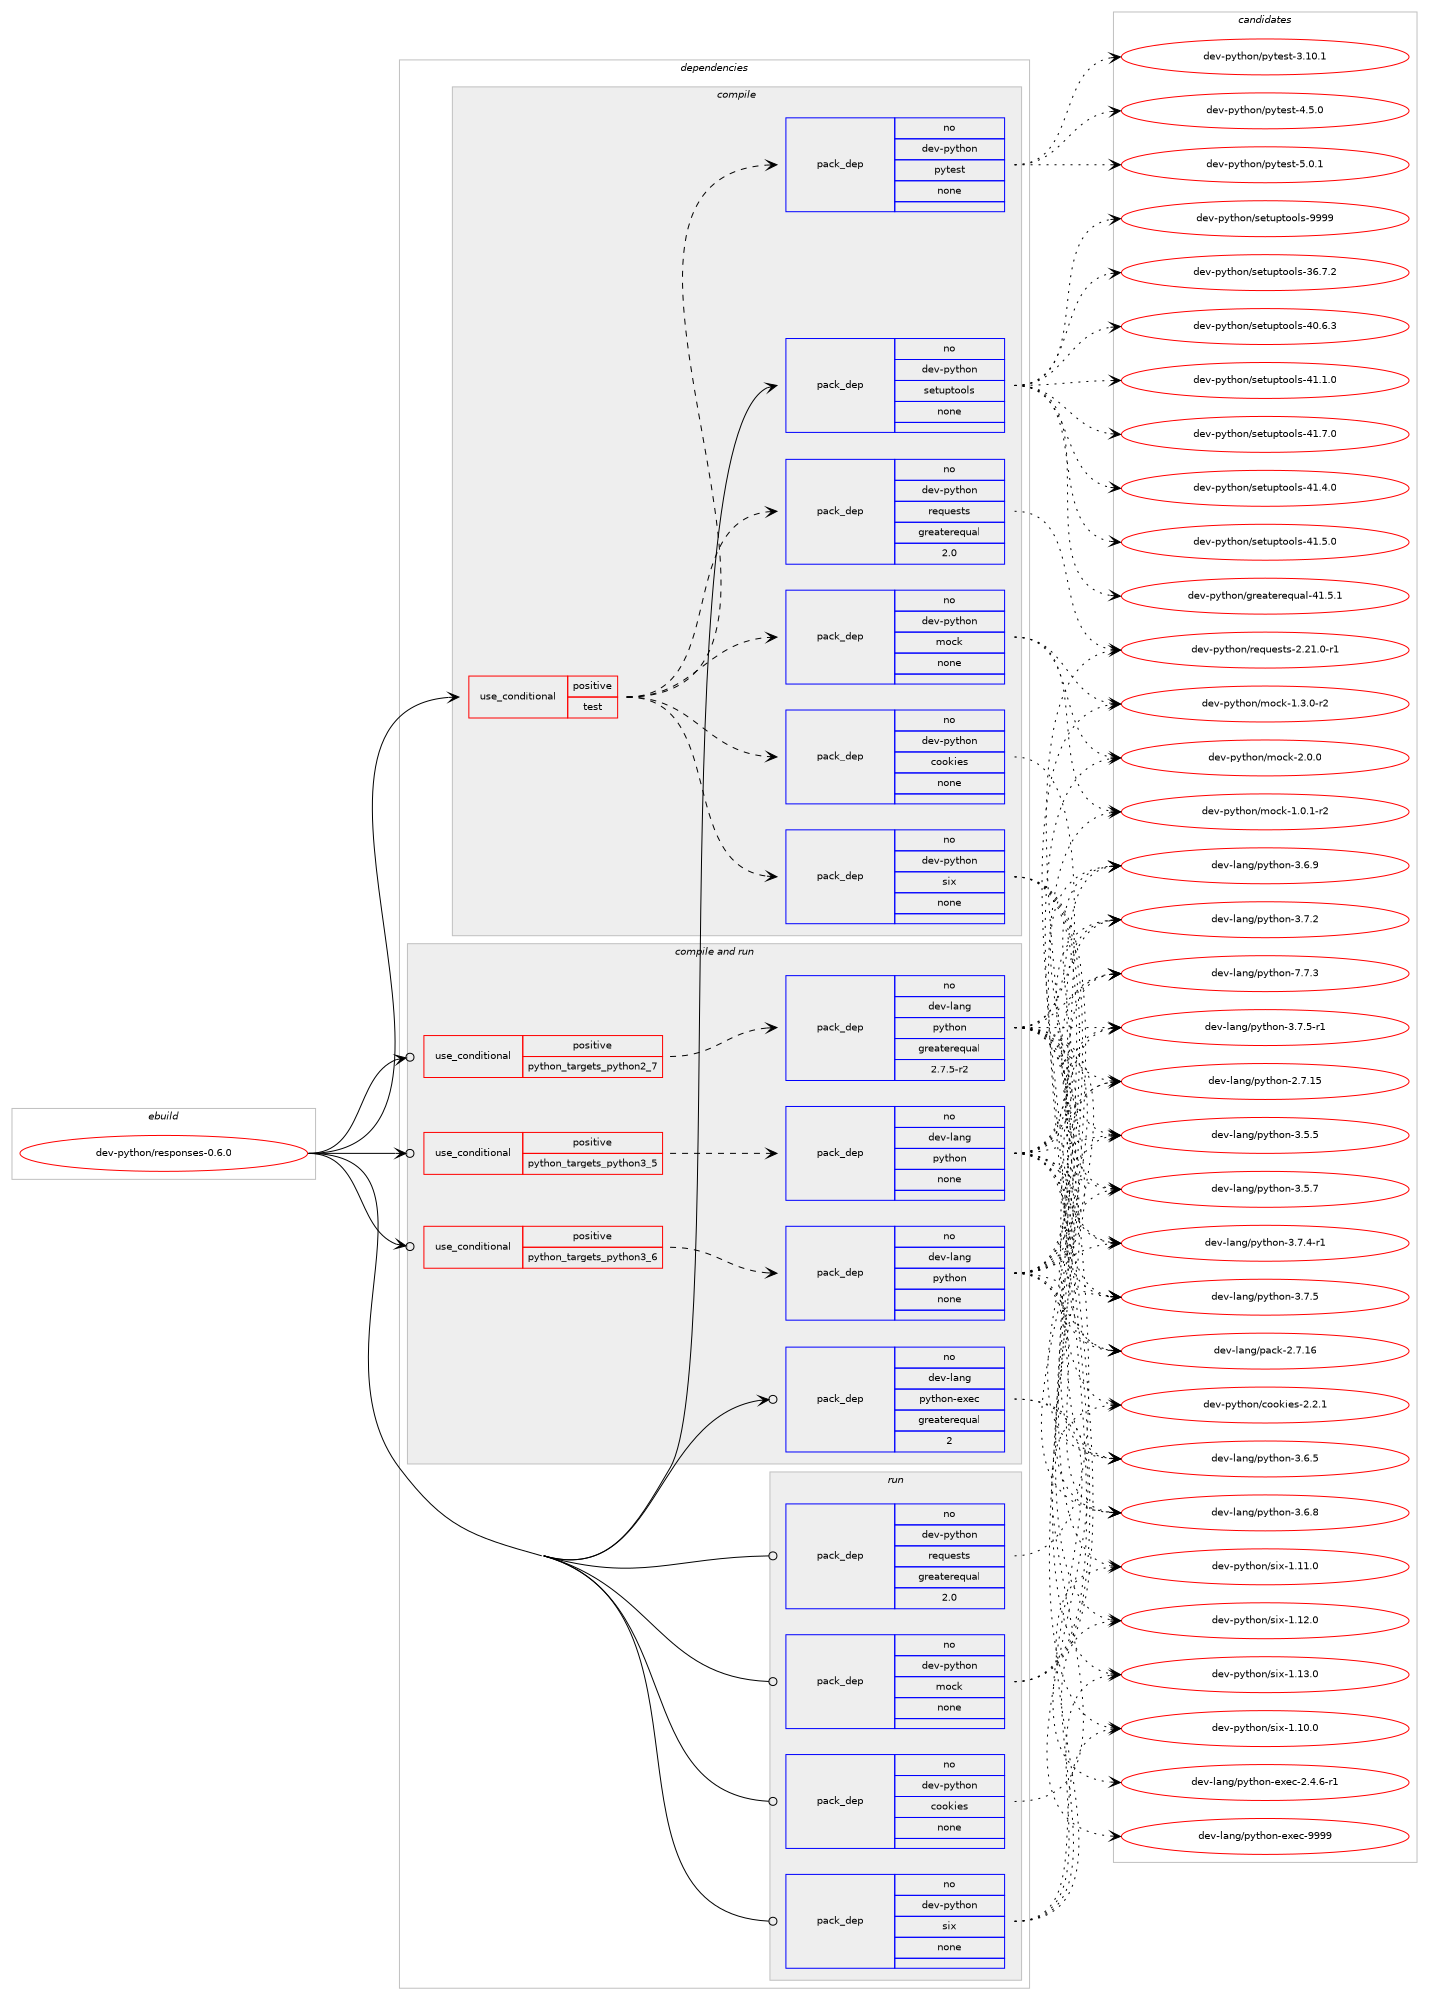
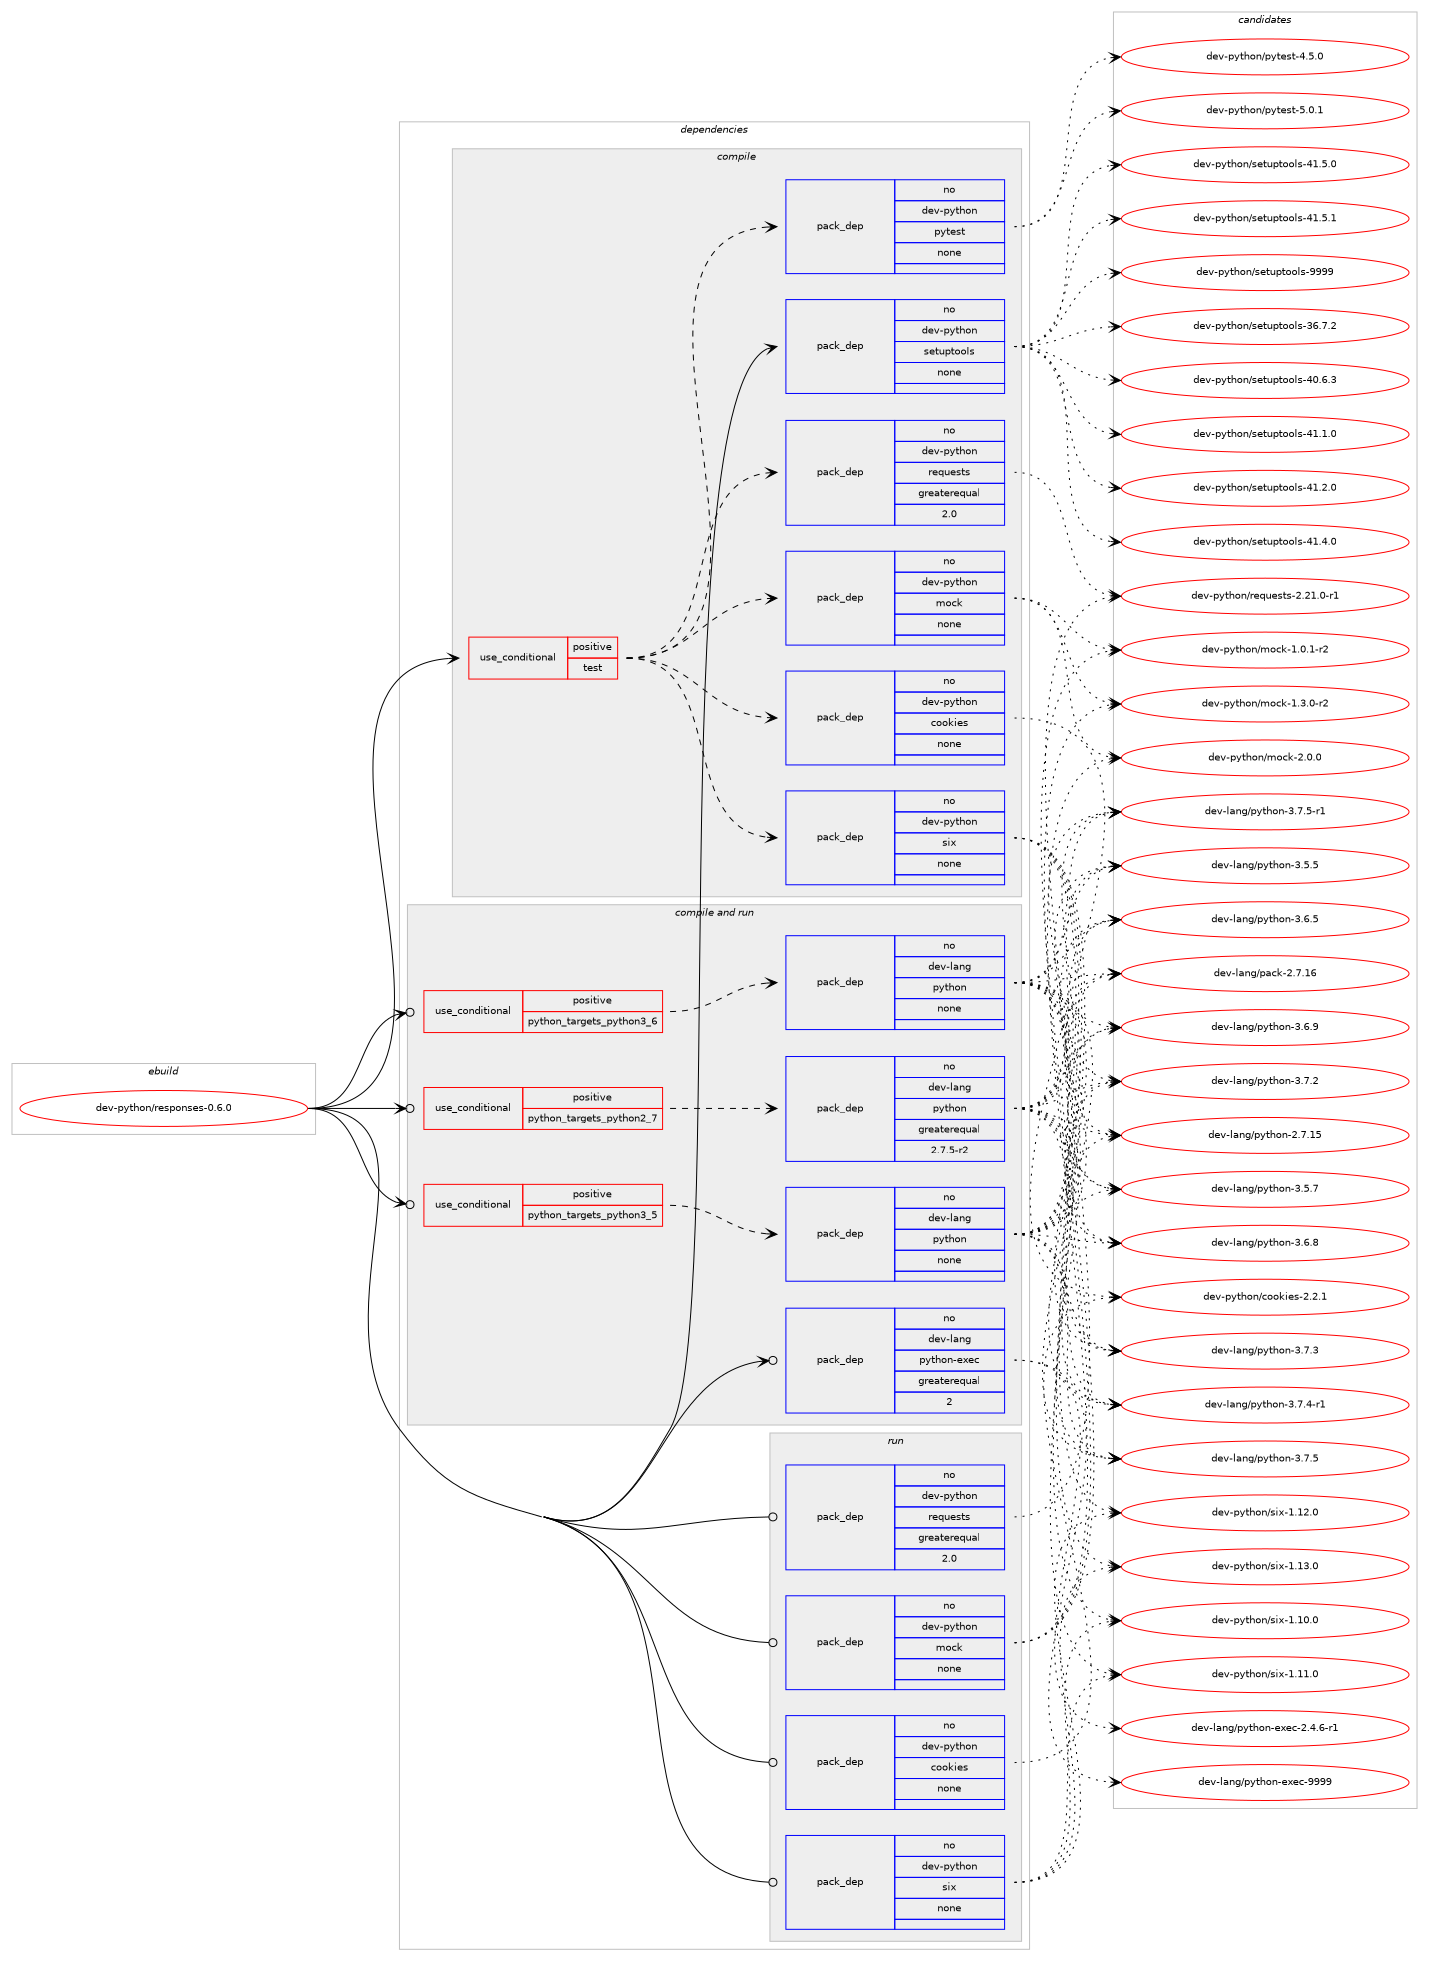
(1265, 57) -> none
(1265, 434) -> (1265, 488)
(1265, 596) -> (1265, 219)
(1265, 974) -> (1265, 1351)
